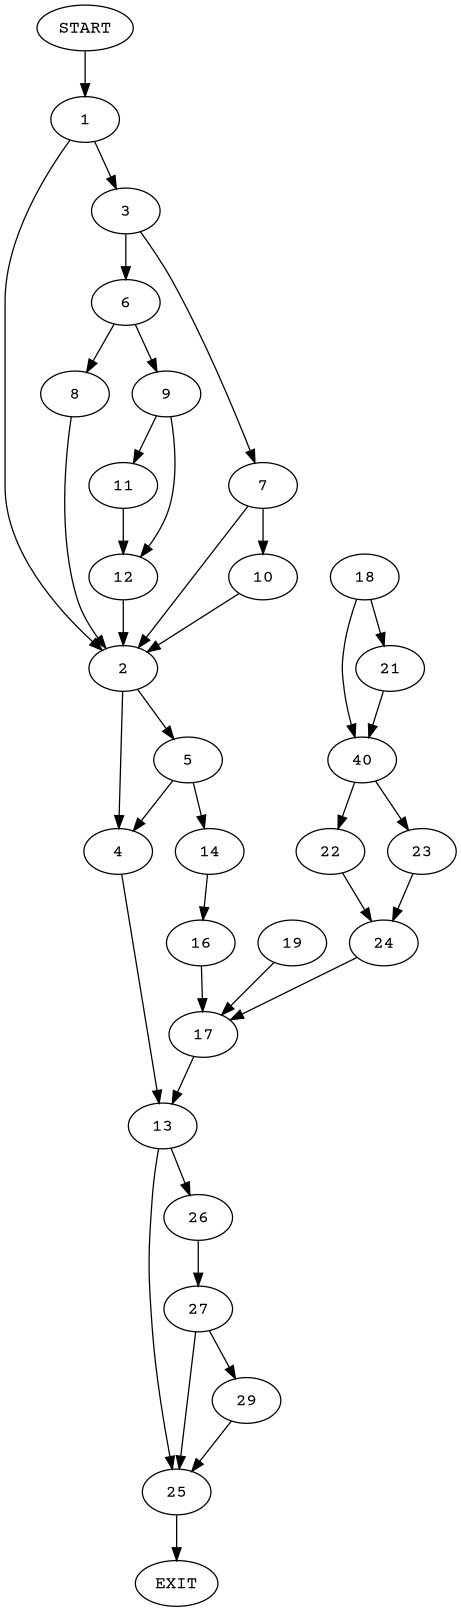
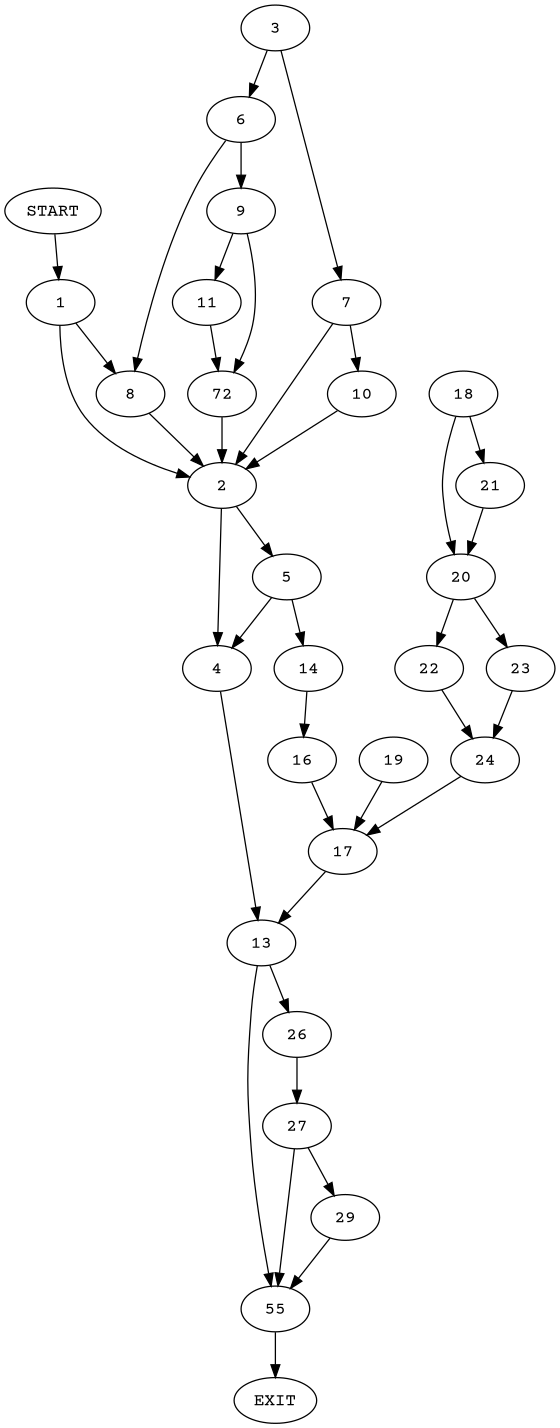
(103, 159) -> (92, 343)
(123, 577) -> (222, 394)
(362, 760) -> (461, 577)
(177, 1492) -> (275, 1309)
